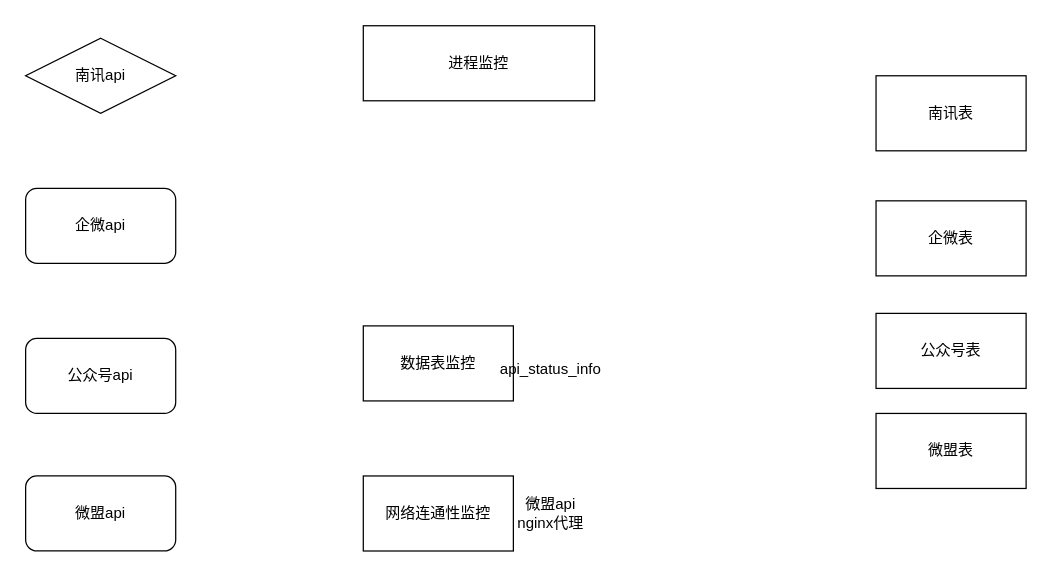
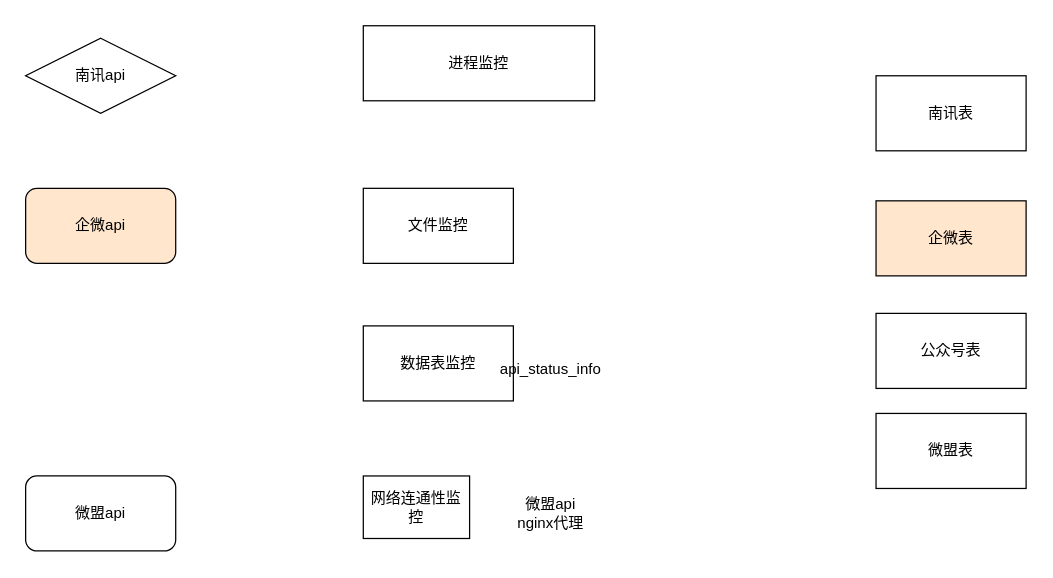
(101, 226) -> (101, 226)
none -> (438, 226)
(951, 238) -> (951, 238)
(101, 376) -> none
(438, 513) -> (416, 507)
